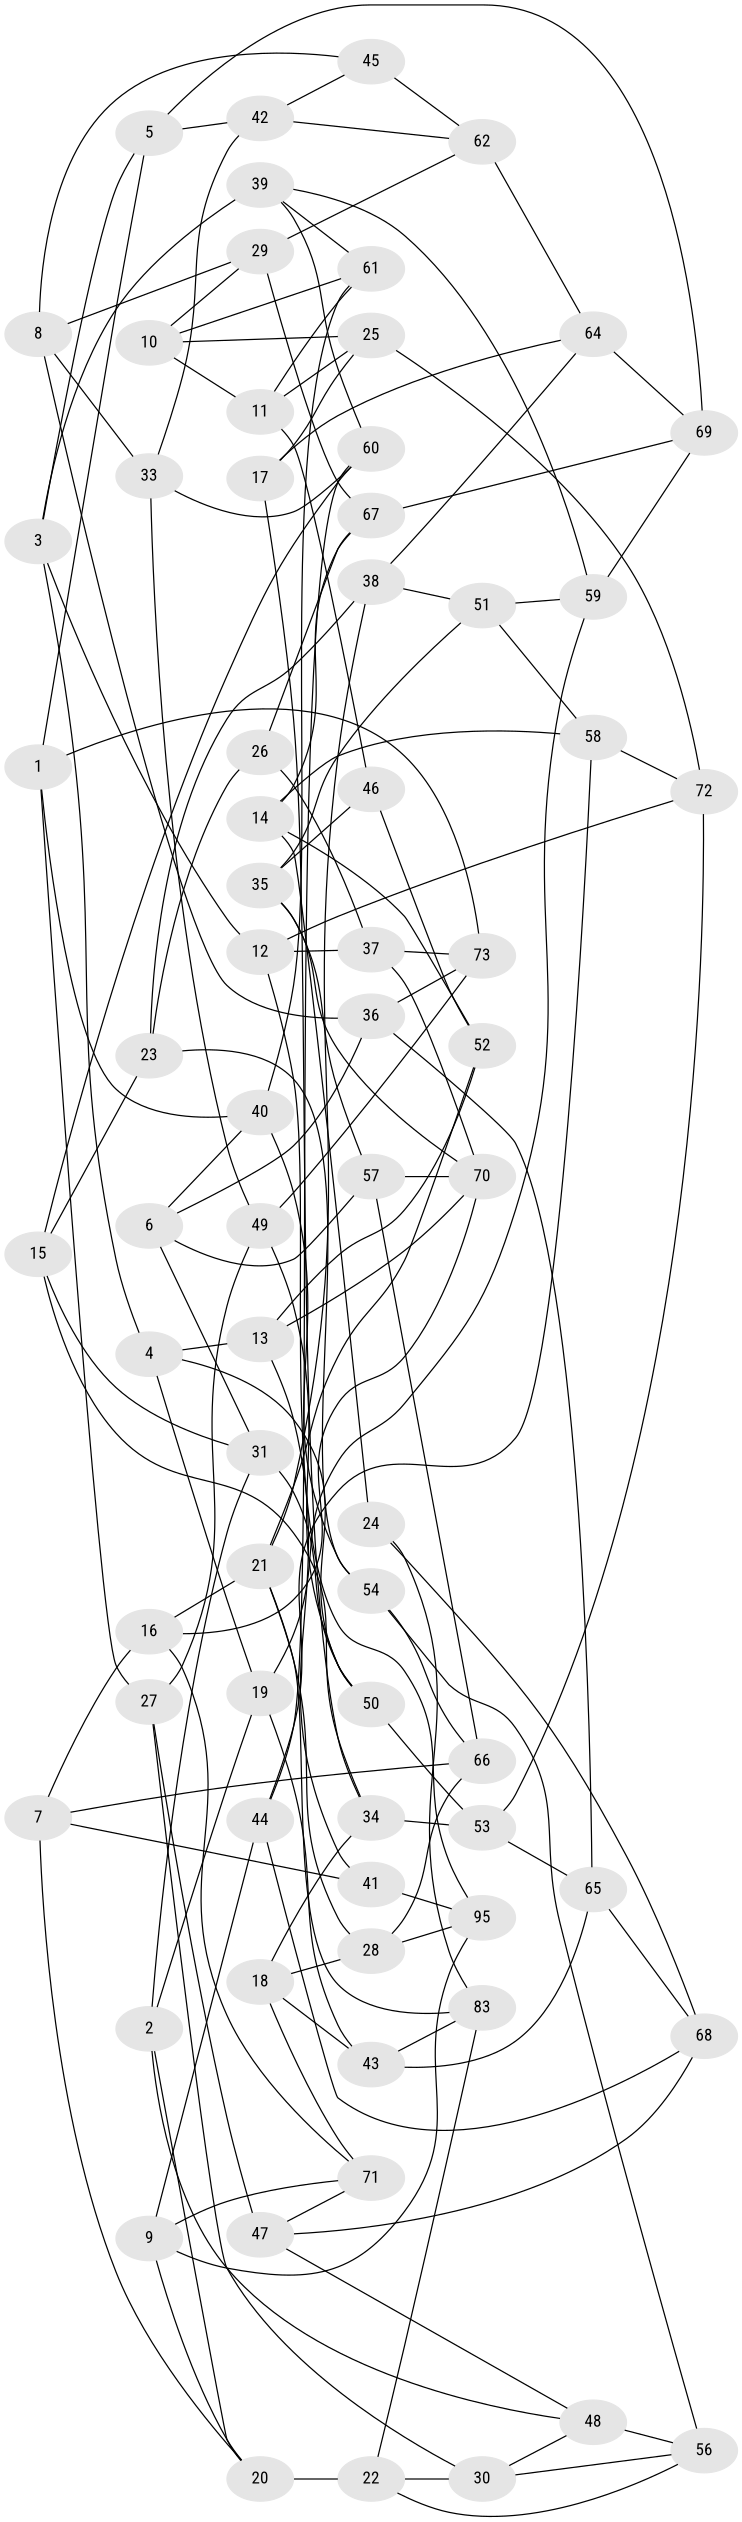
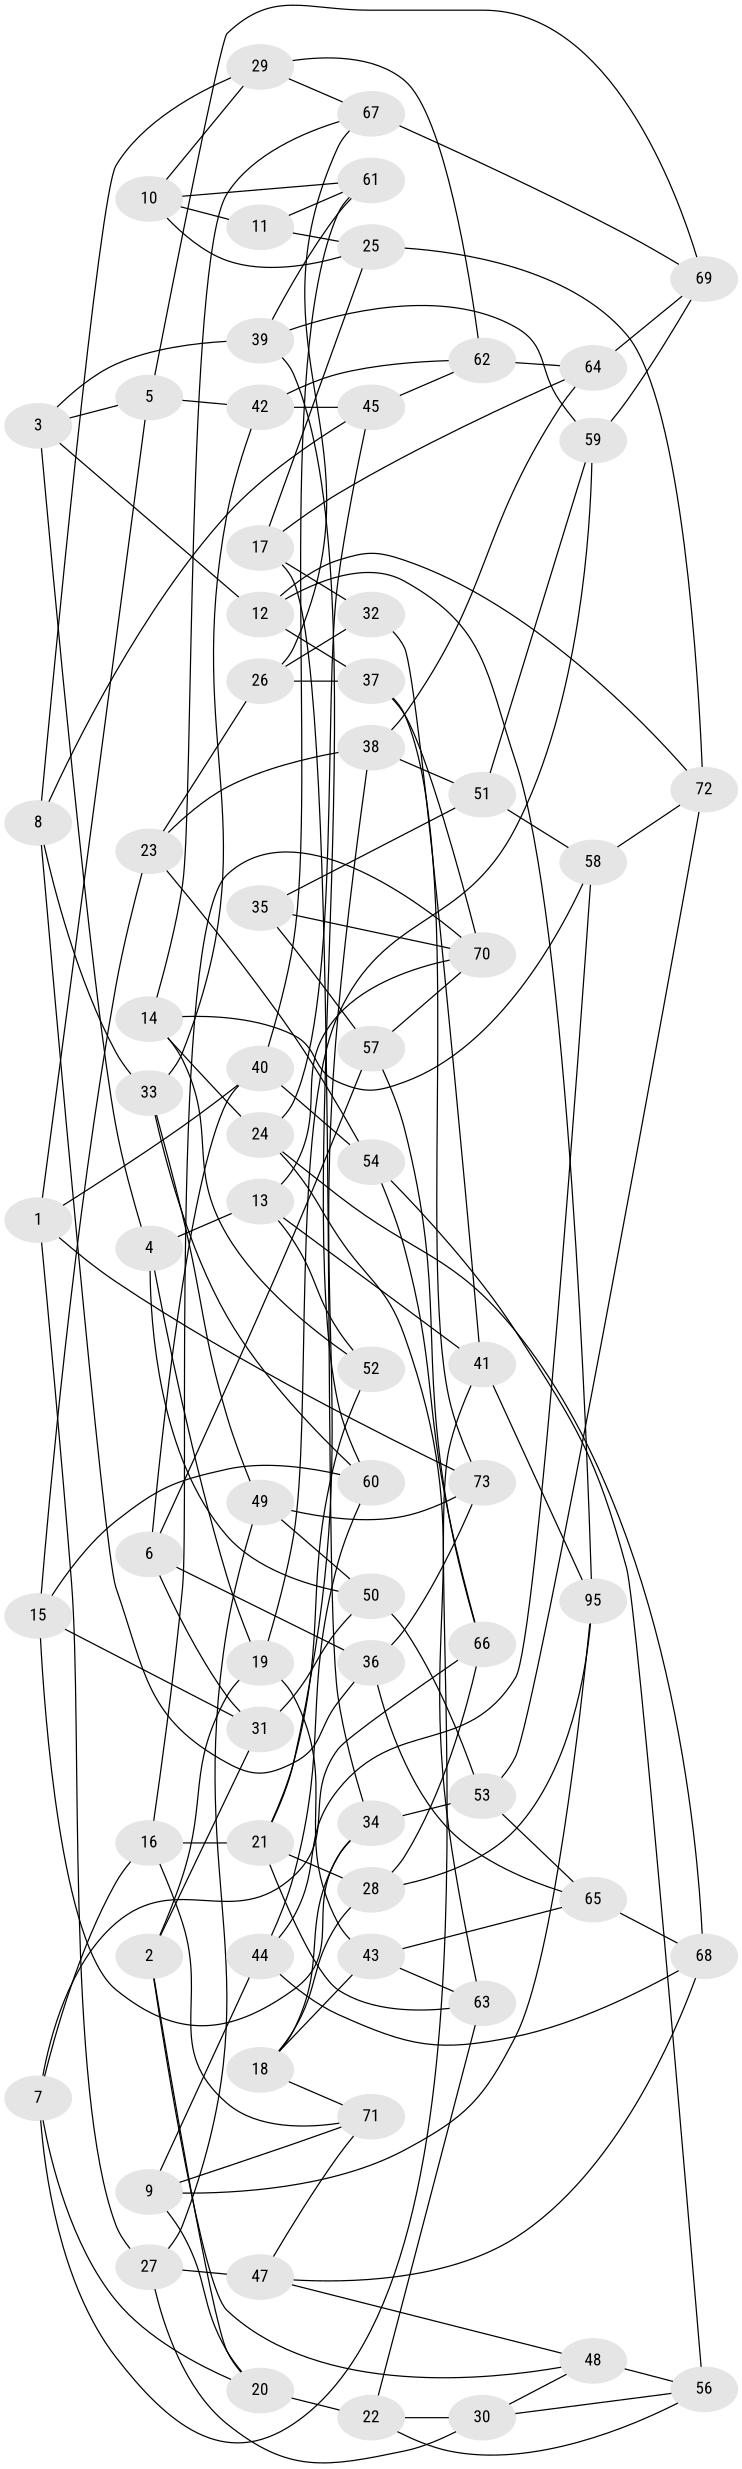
none -> (371, 615)
none -> (330, 776)
(371, 789) -> none
(482, 2008) -> (482, 2003)
